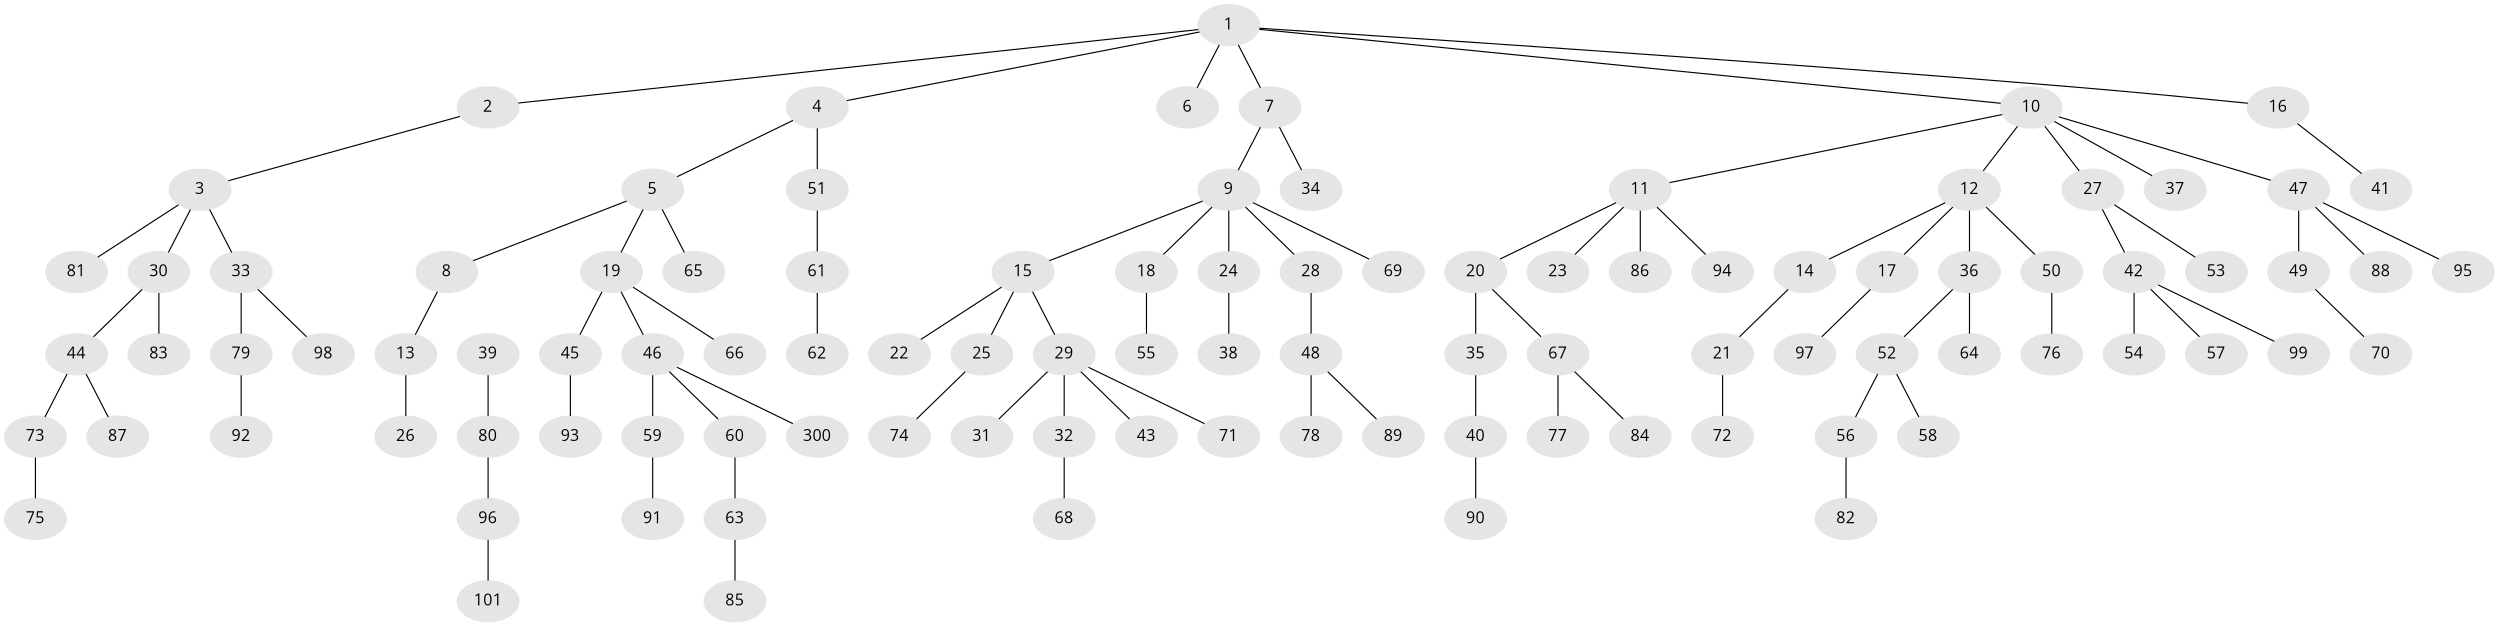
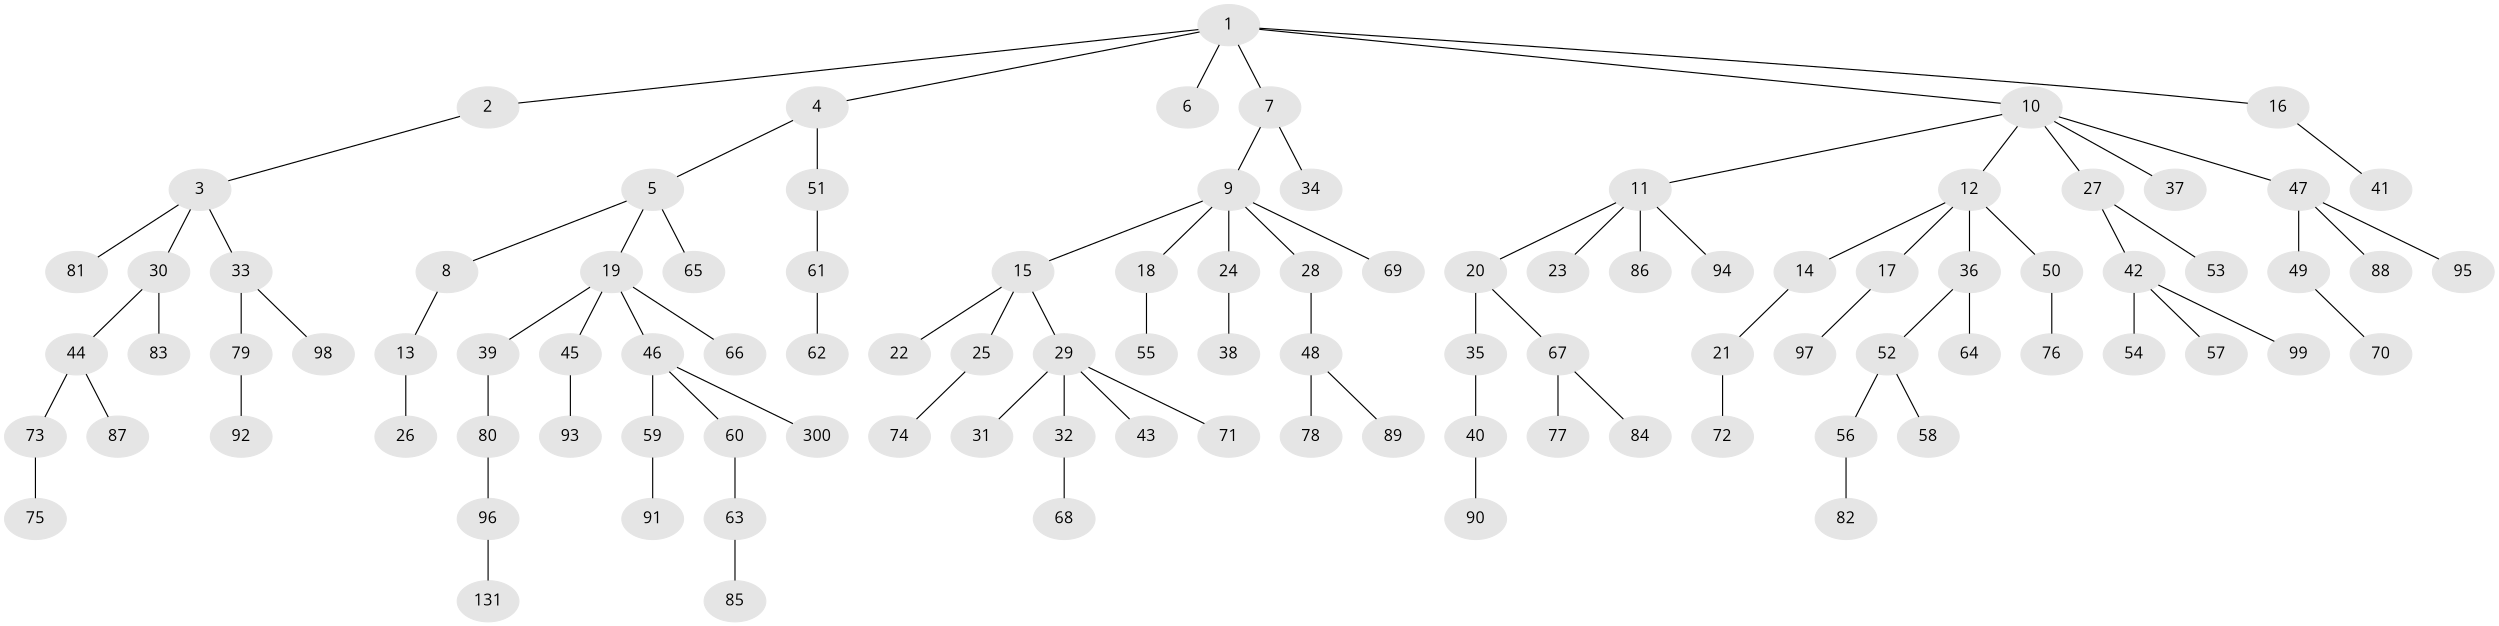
none -> (550, 313)
(488, 601) -> (488, 601)
